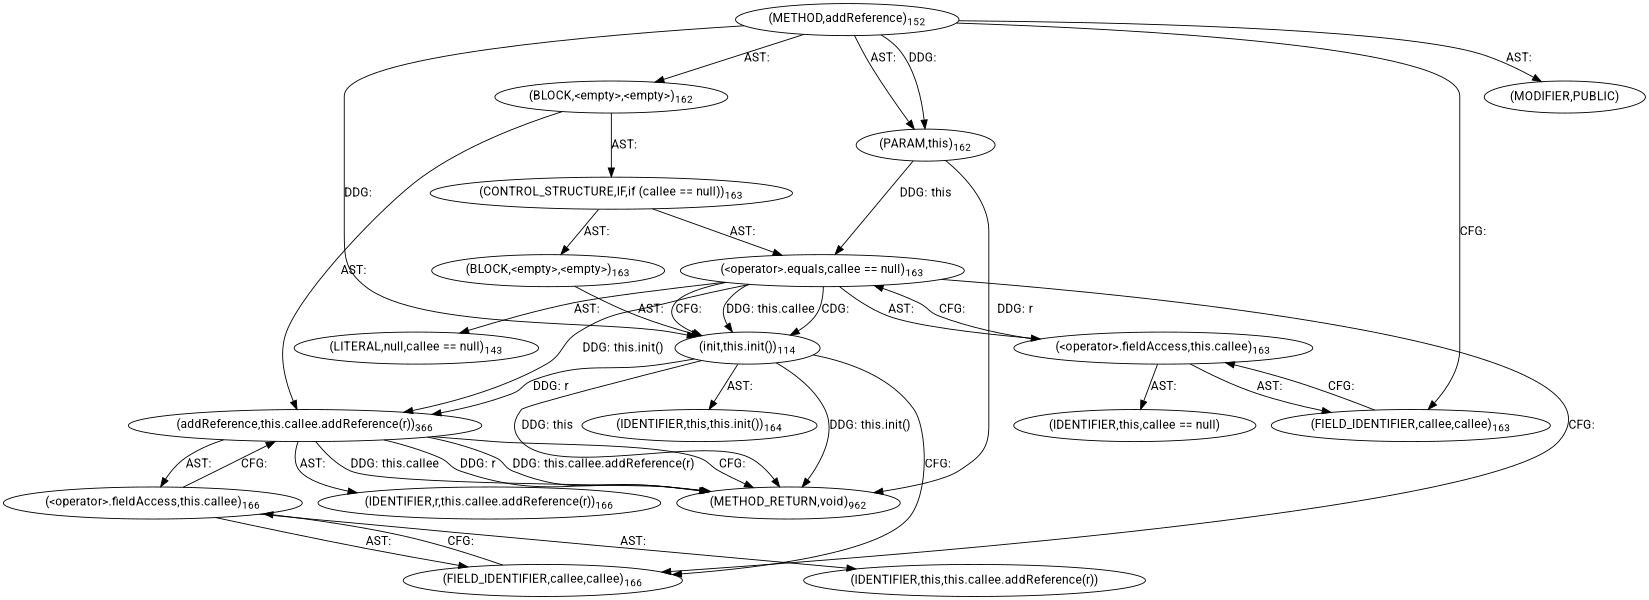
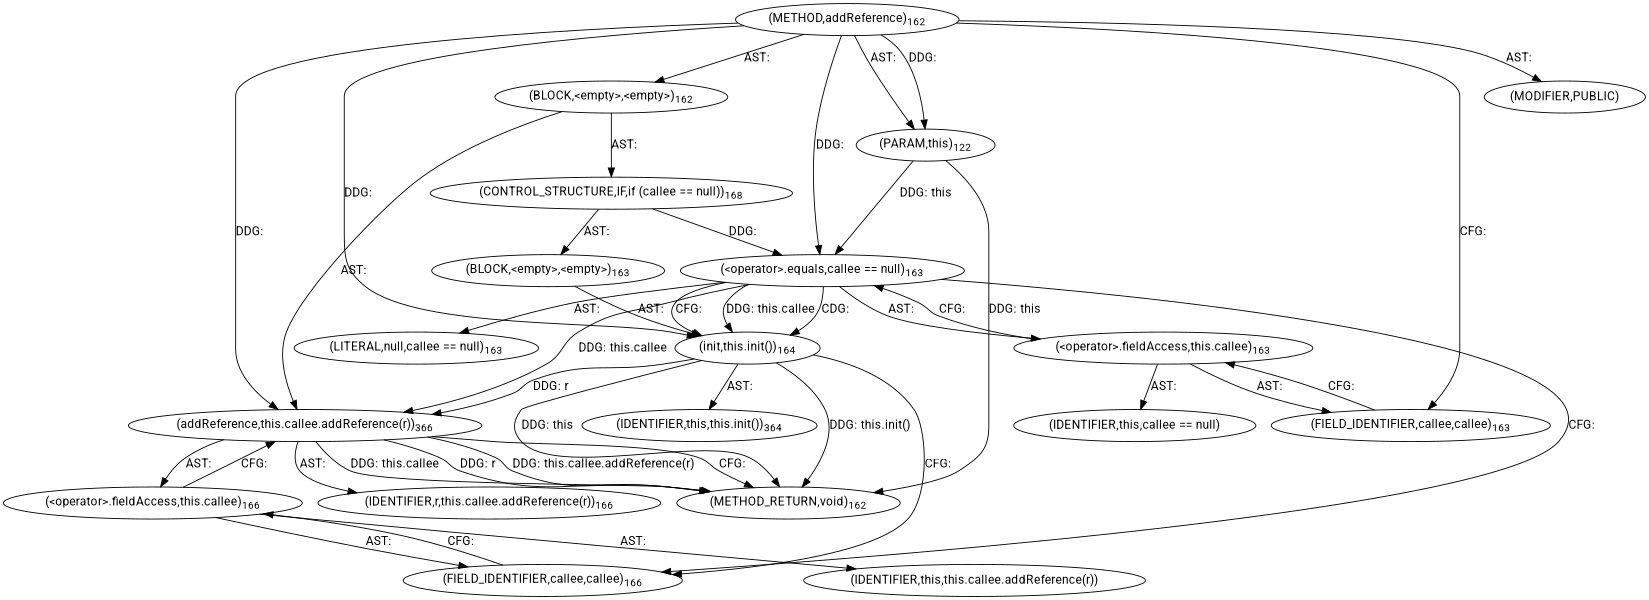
(917, 18) -> (917, 18)
none -> (322, 58)
none -> (815, 139)
(963, 144) -> (963, 144)
(734, 192) -> (734, 192)
(745, 232) -> (745, 232)
(1015, 309) -> (1015, 309)
(494, 347) -> (494, 347)
(787, 347) -> (787, 347)
(623, 348) -> (623, 348)
(773, 424) -> (773, 424)
(858, 502) -> (858, 502)
